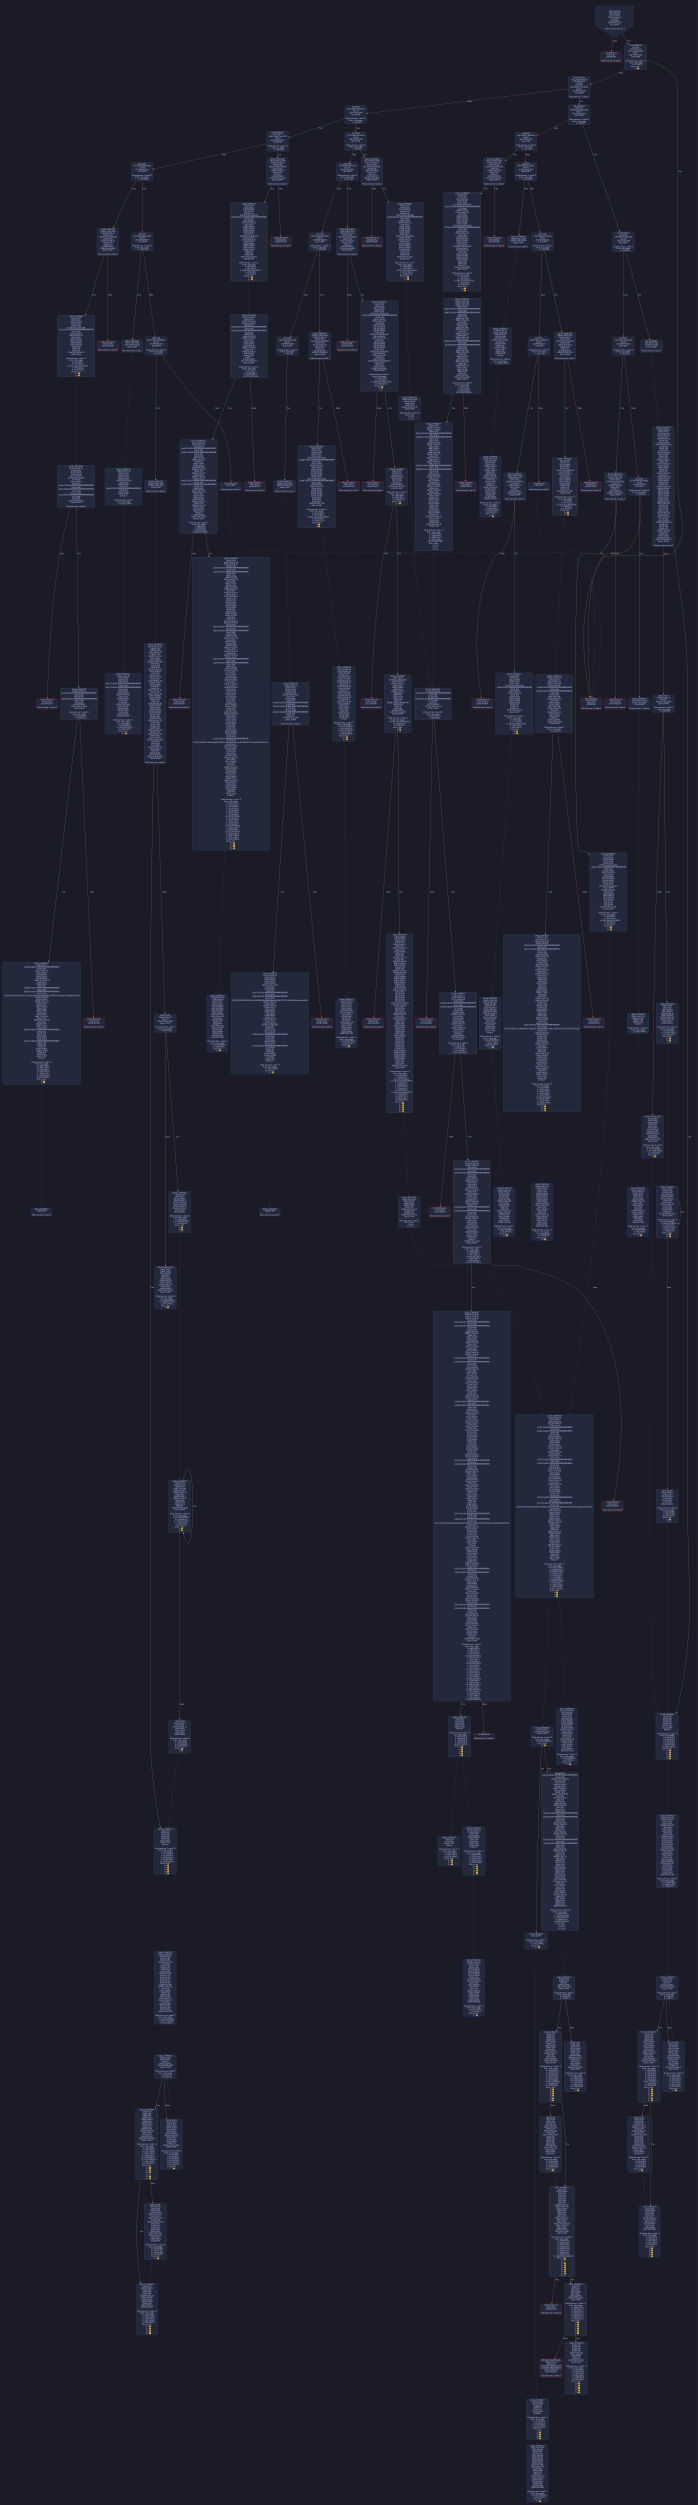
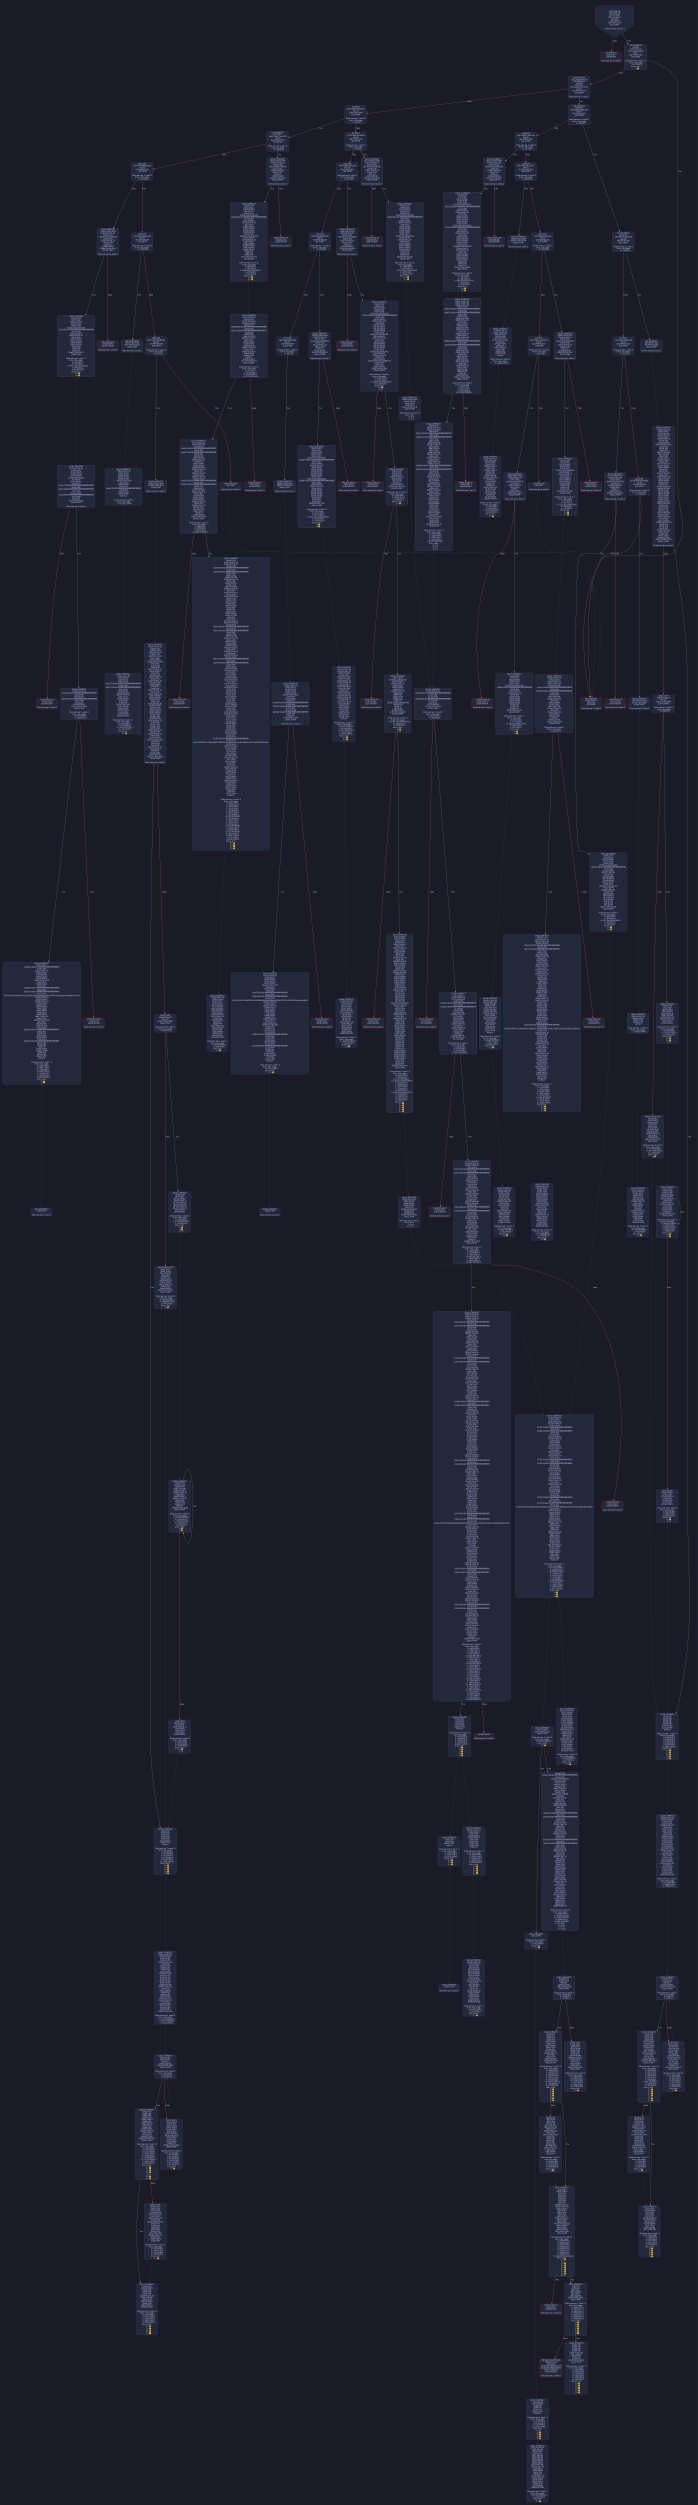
none -> (449, 1988)
